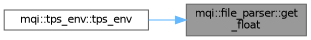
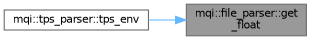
(76, 20) -> (76, 20)
